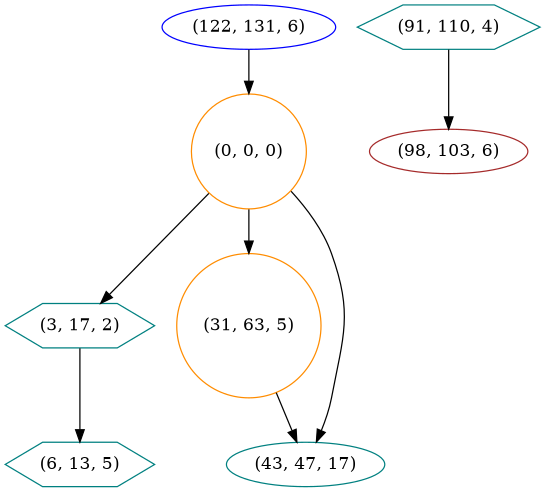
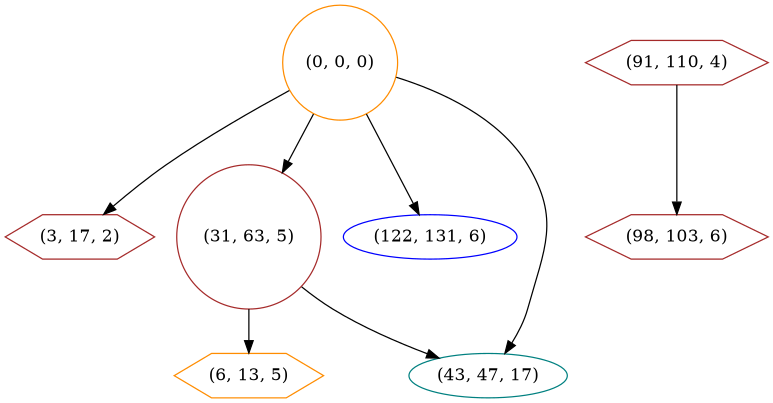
(449, 27) -> (677, 63)
(249, 65) -> (390, 159)
(449, 151) -> (677, 237)
(80, 326) -> (80, 237)
(249, 326) -> (249, 237)
(80, 389) -> (249, 325)
(80, 464) -> (249, 376)
